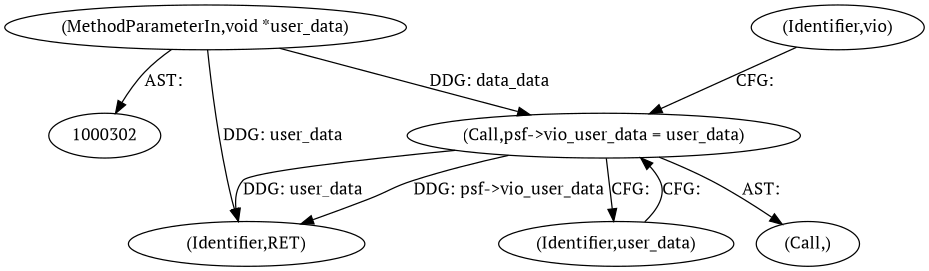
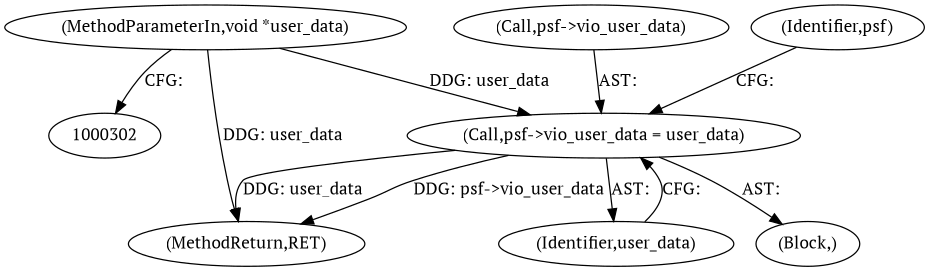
none -> (591, 27)
(838, 27) -> (838, 27)
(166, 82) -> (166, 82)
(490, 82) -> (490, 82)
(633, 190) -> (633, 190)
(247, 244) -> (247, 244)
(808, 244) -> (808, 244)
